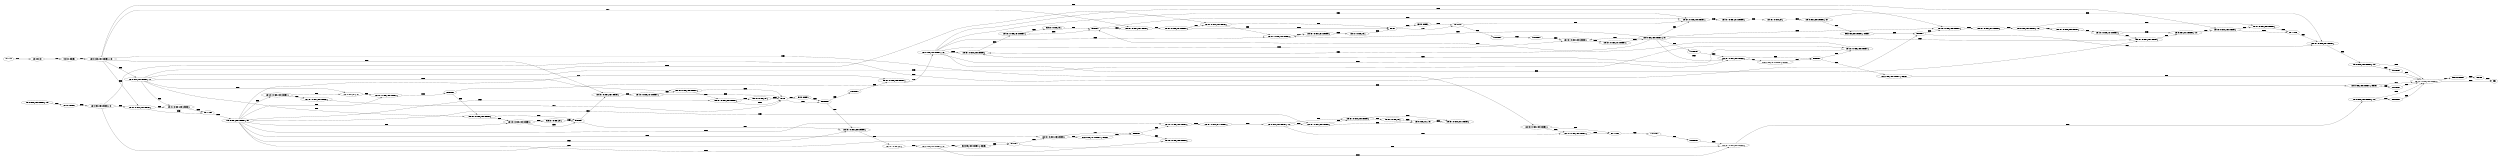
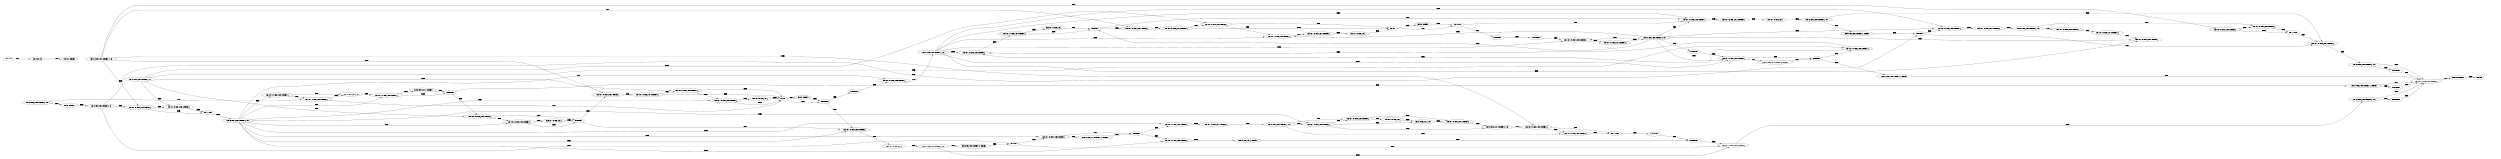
(2186, 33) -> none
(37, 59) -> (37, 59)
(81, 59) -> none
(120, 69) -> none
(2494, 81) -> none
(244, 88) -> (335, 97)
none -> (423, 90)
none -> (174, 100)
(69, 105) -> (69, 105)
none -> (1497, 127)
none -> (1248, 141)
